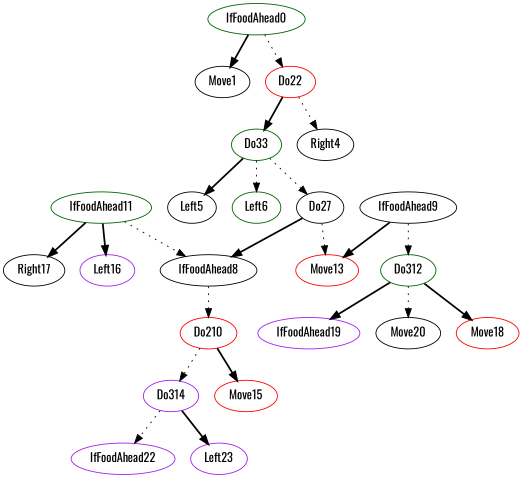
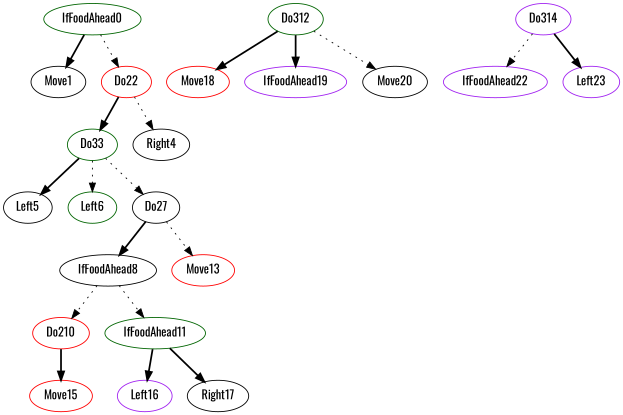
(408, 208) -> none
(151, 237) -> (129, 298)
(192, 361) -> none
